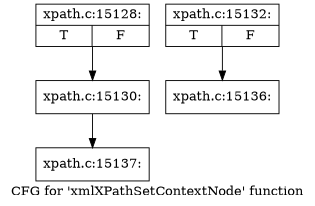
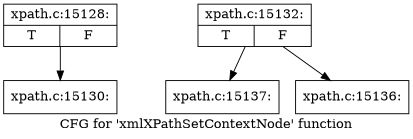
(93, 126) -> (239, 59)
